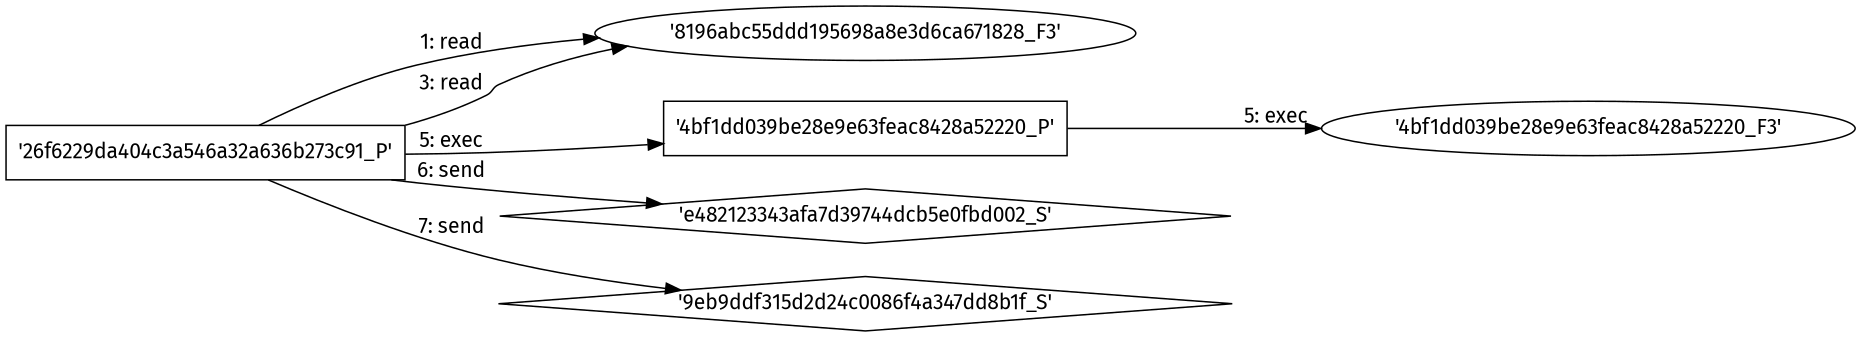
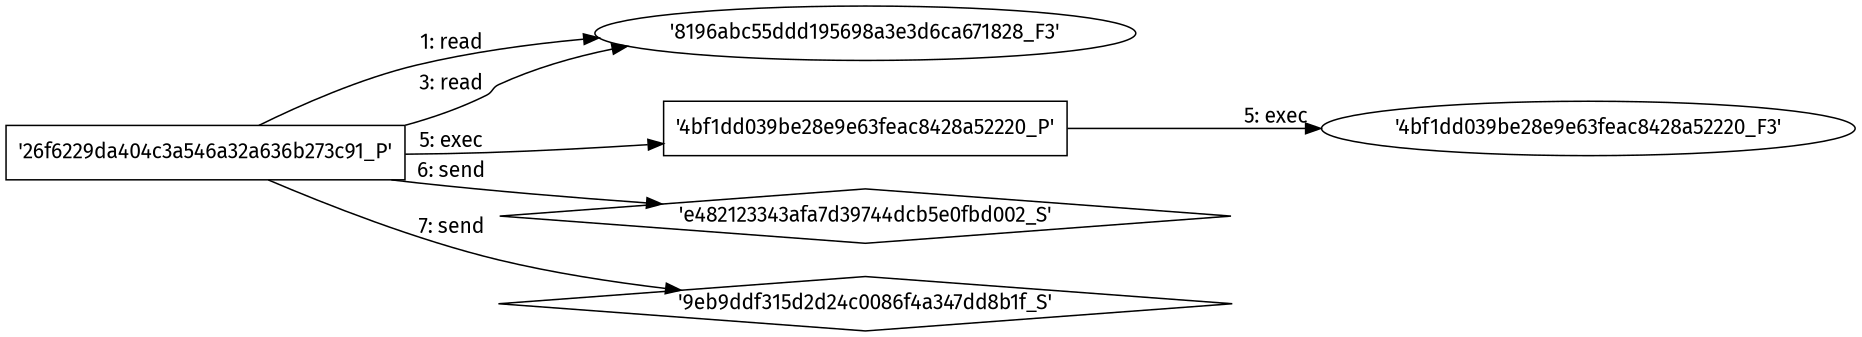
(865, 33) -> (865, 33)
